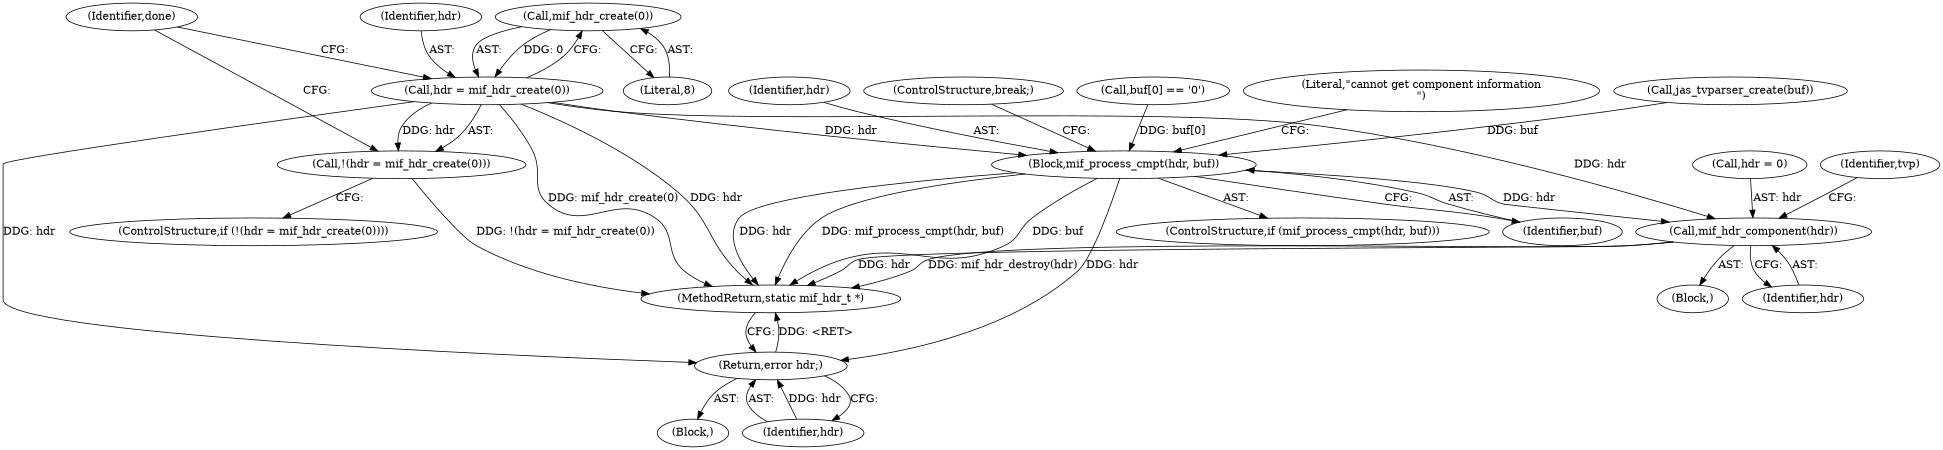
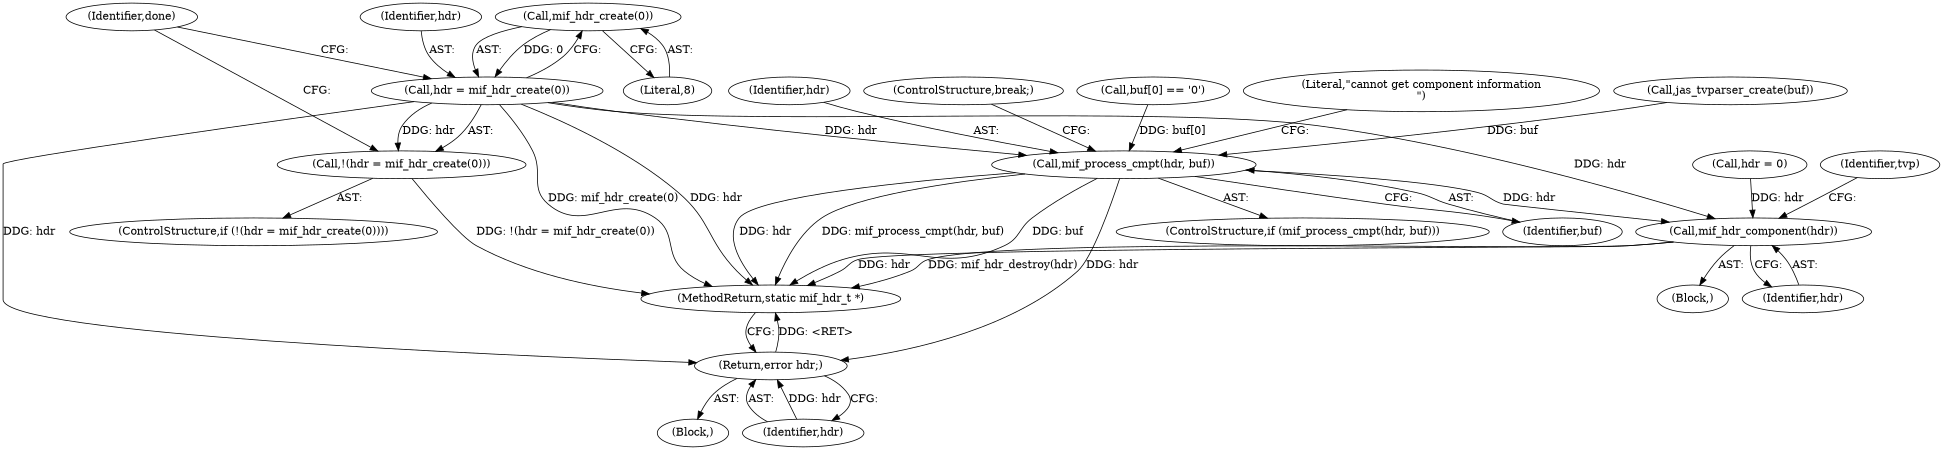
(1124, 165) -> (1124, 165)
(352, 198) -> (352, 198)
(1778, 198) -> (1778, 198)
